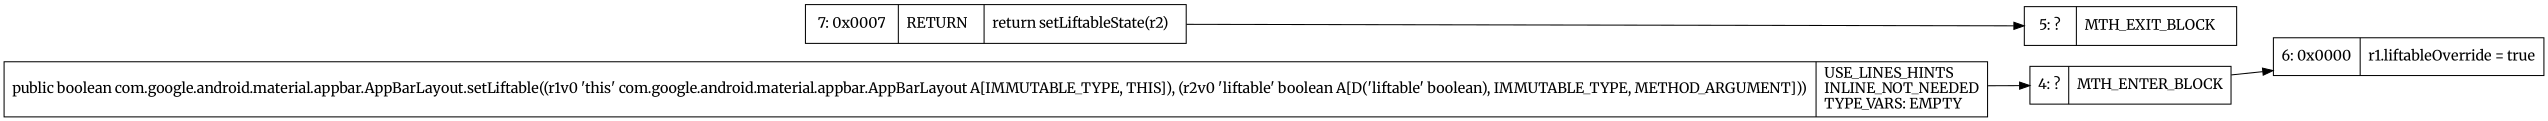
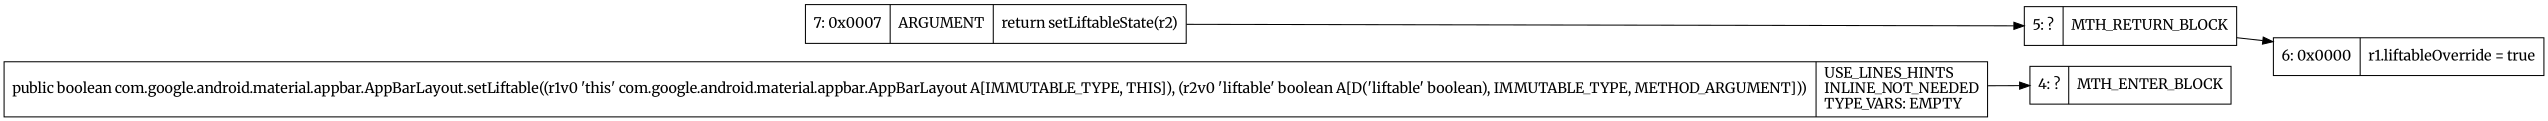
(937, 23) -> (942, 23)
(2150, 26) -> (2150, 26)
(2247, 73) -> (2250, 39)
